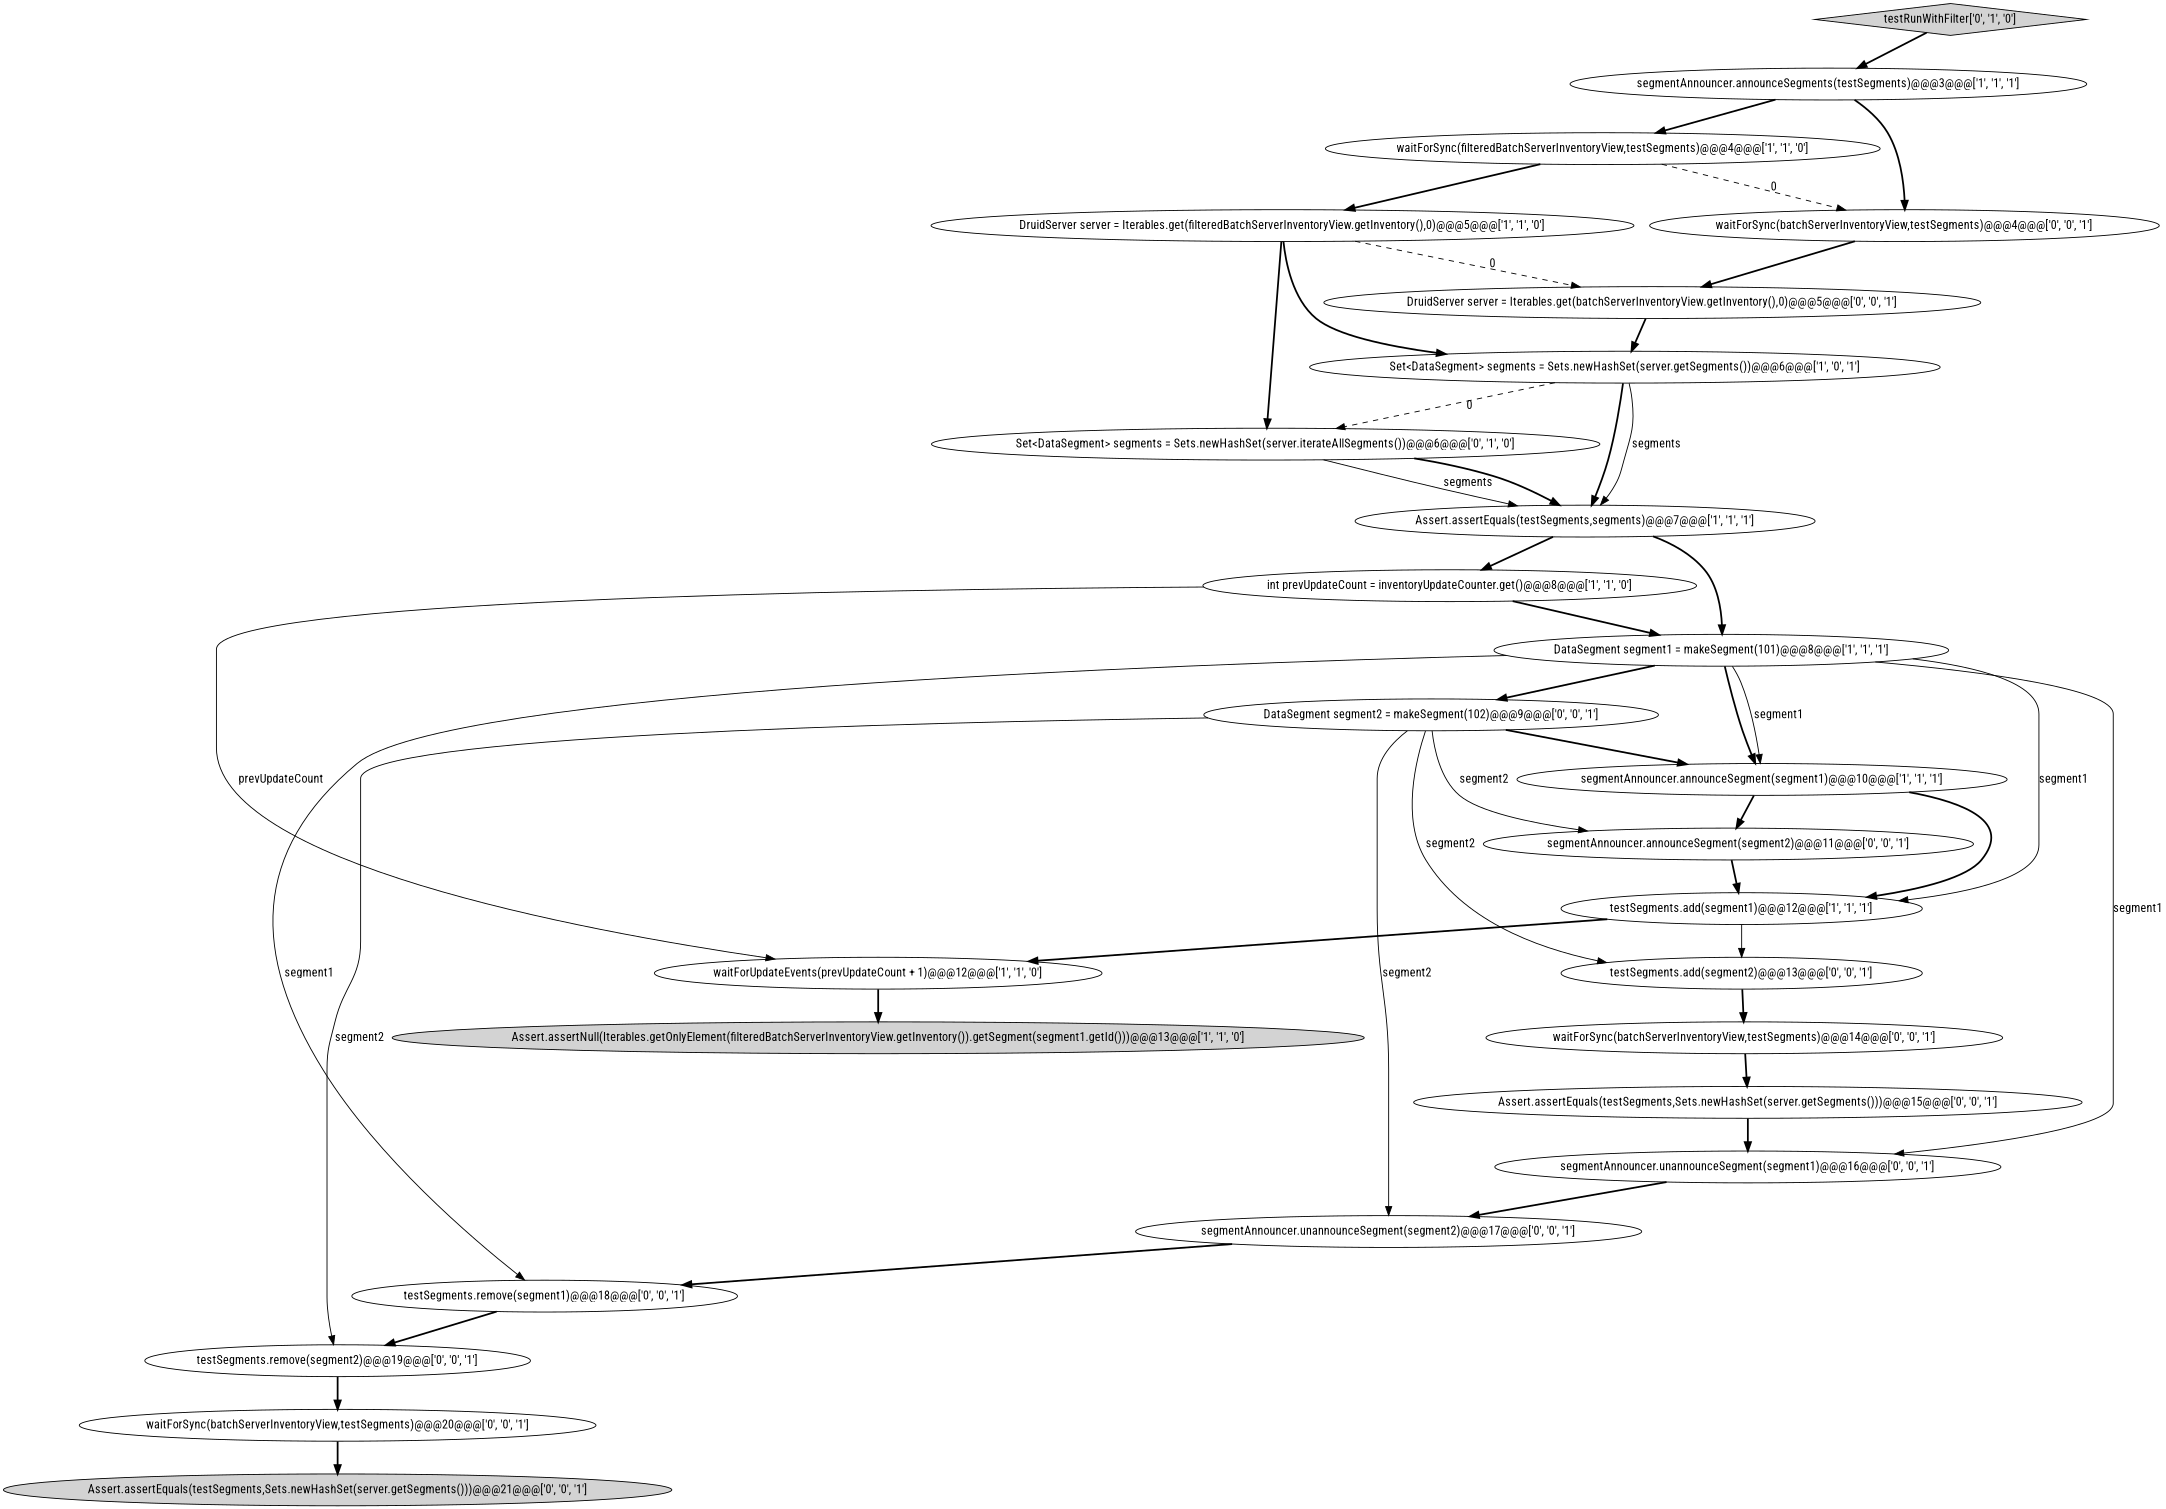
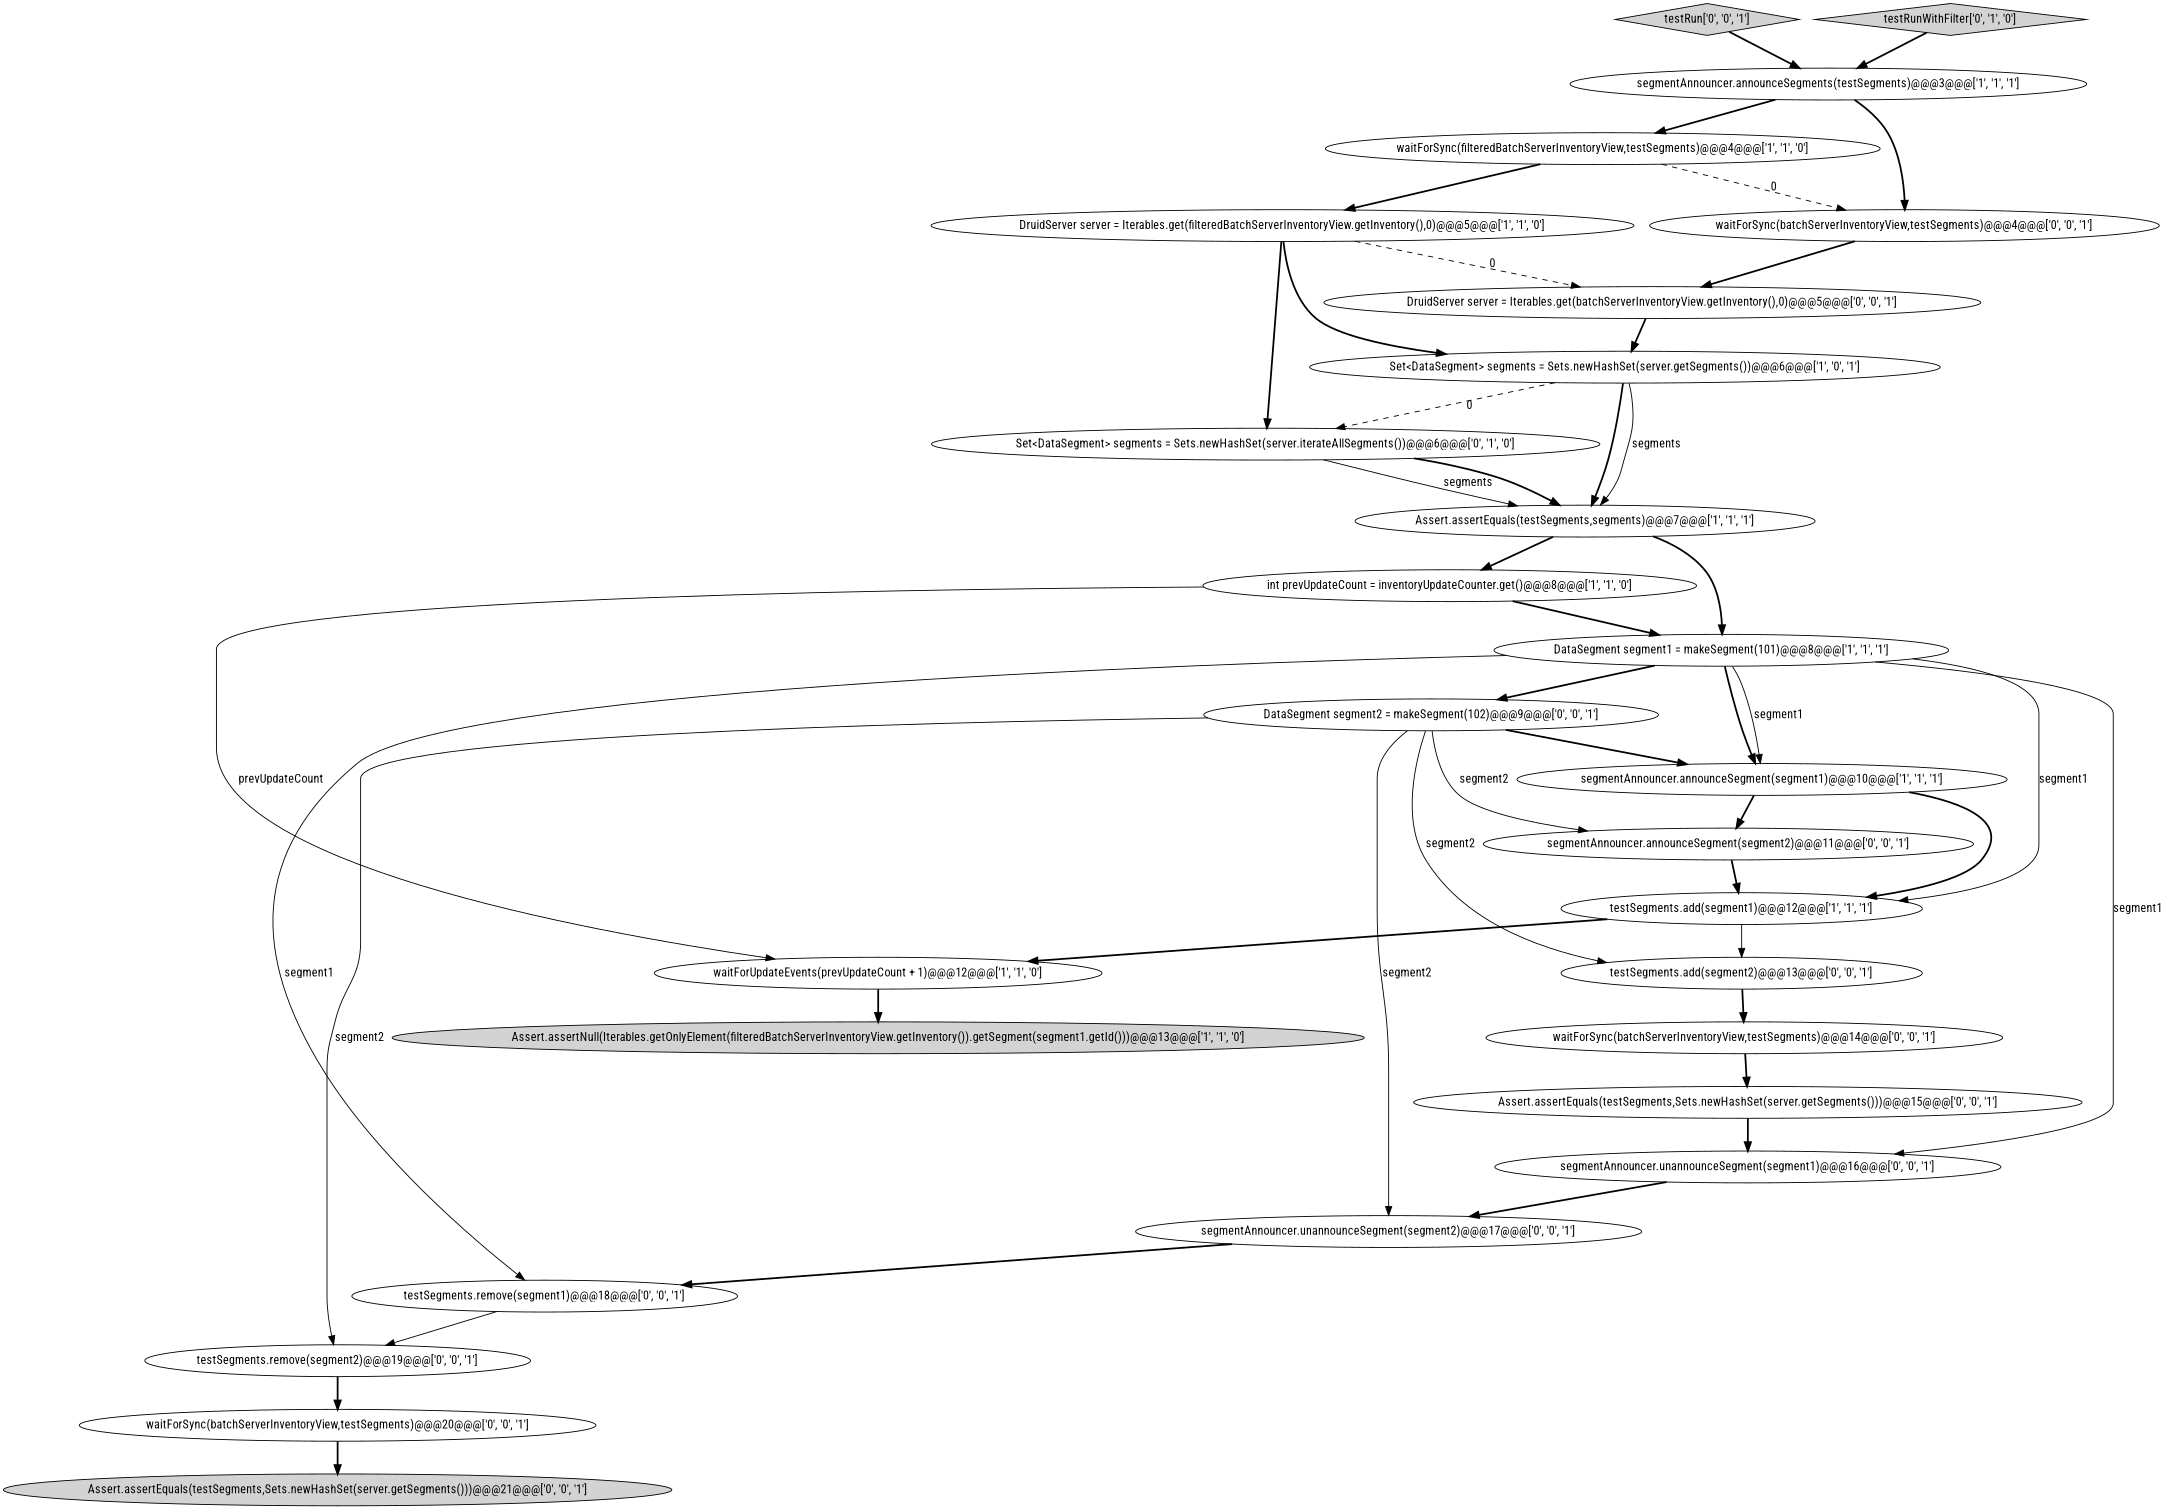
none -> (1707, 19)
(446, 1327) -> (446, 1327)
